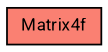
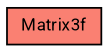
(54, 26) -> (54, 26)
